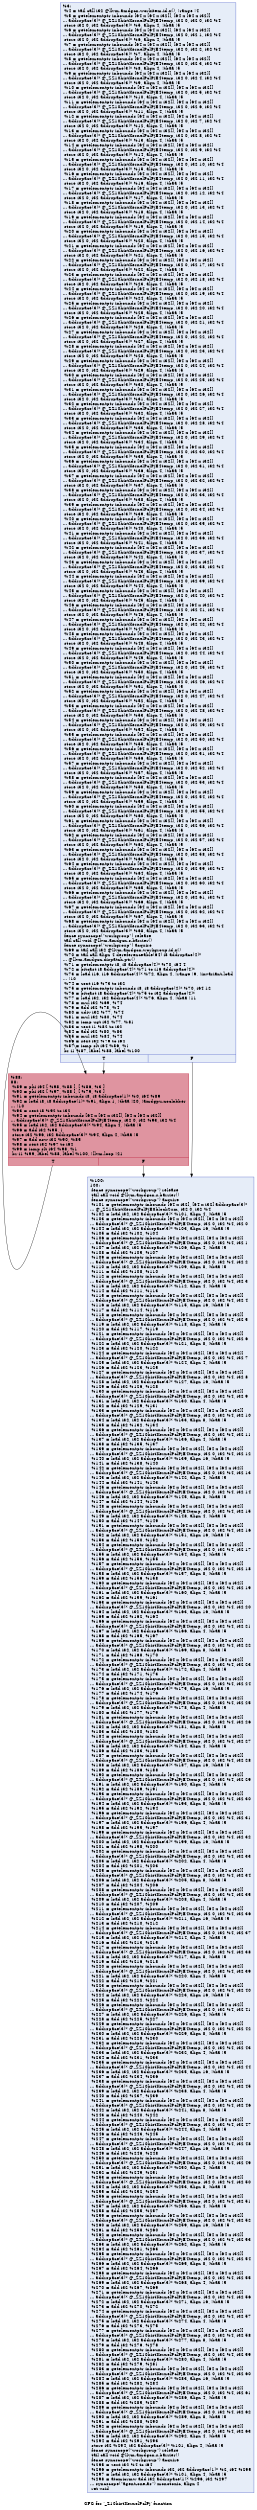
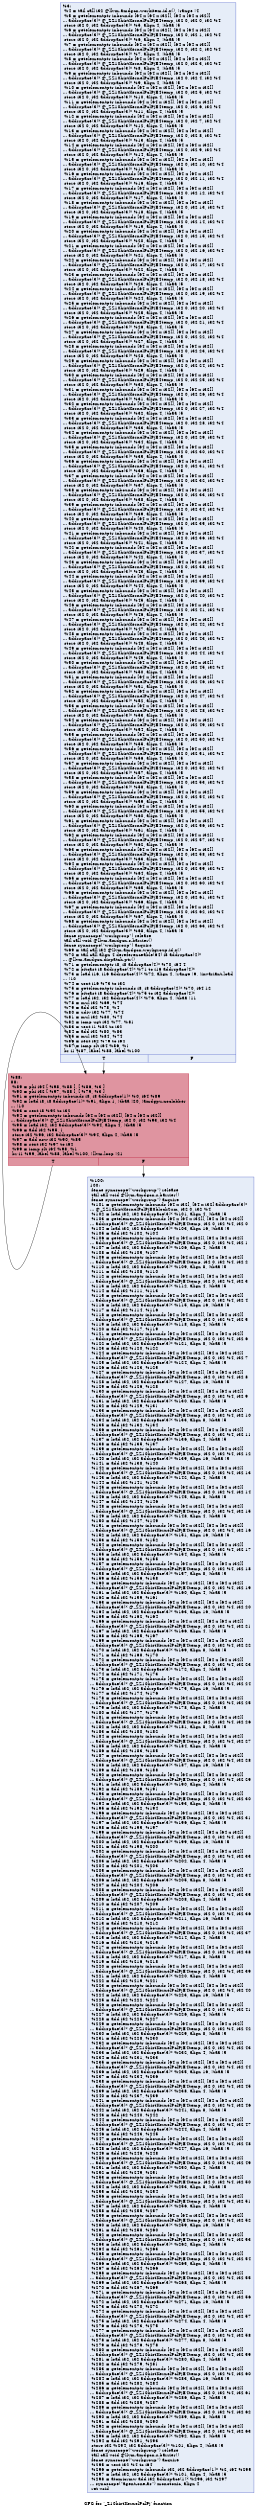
(192, 1118) -> none
